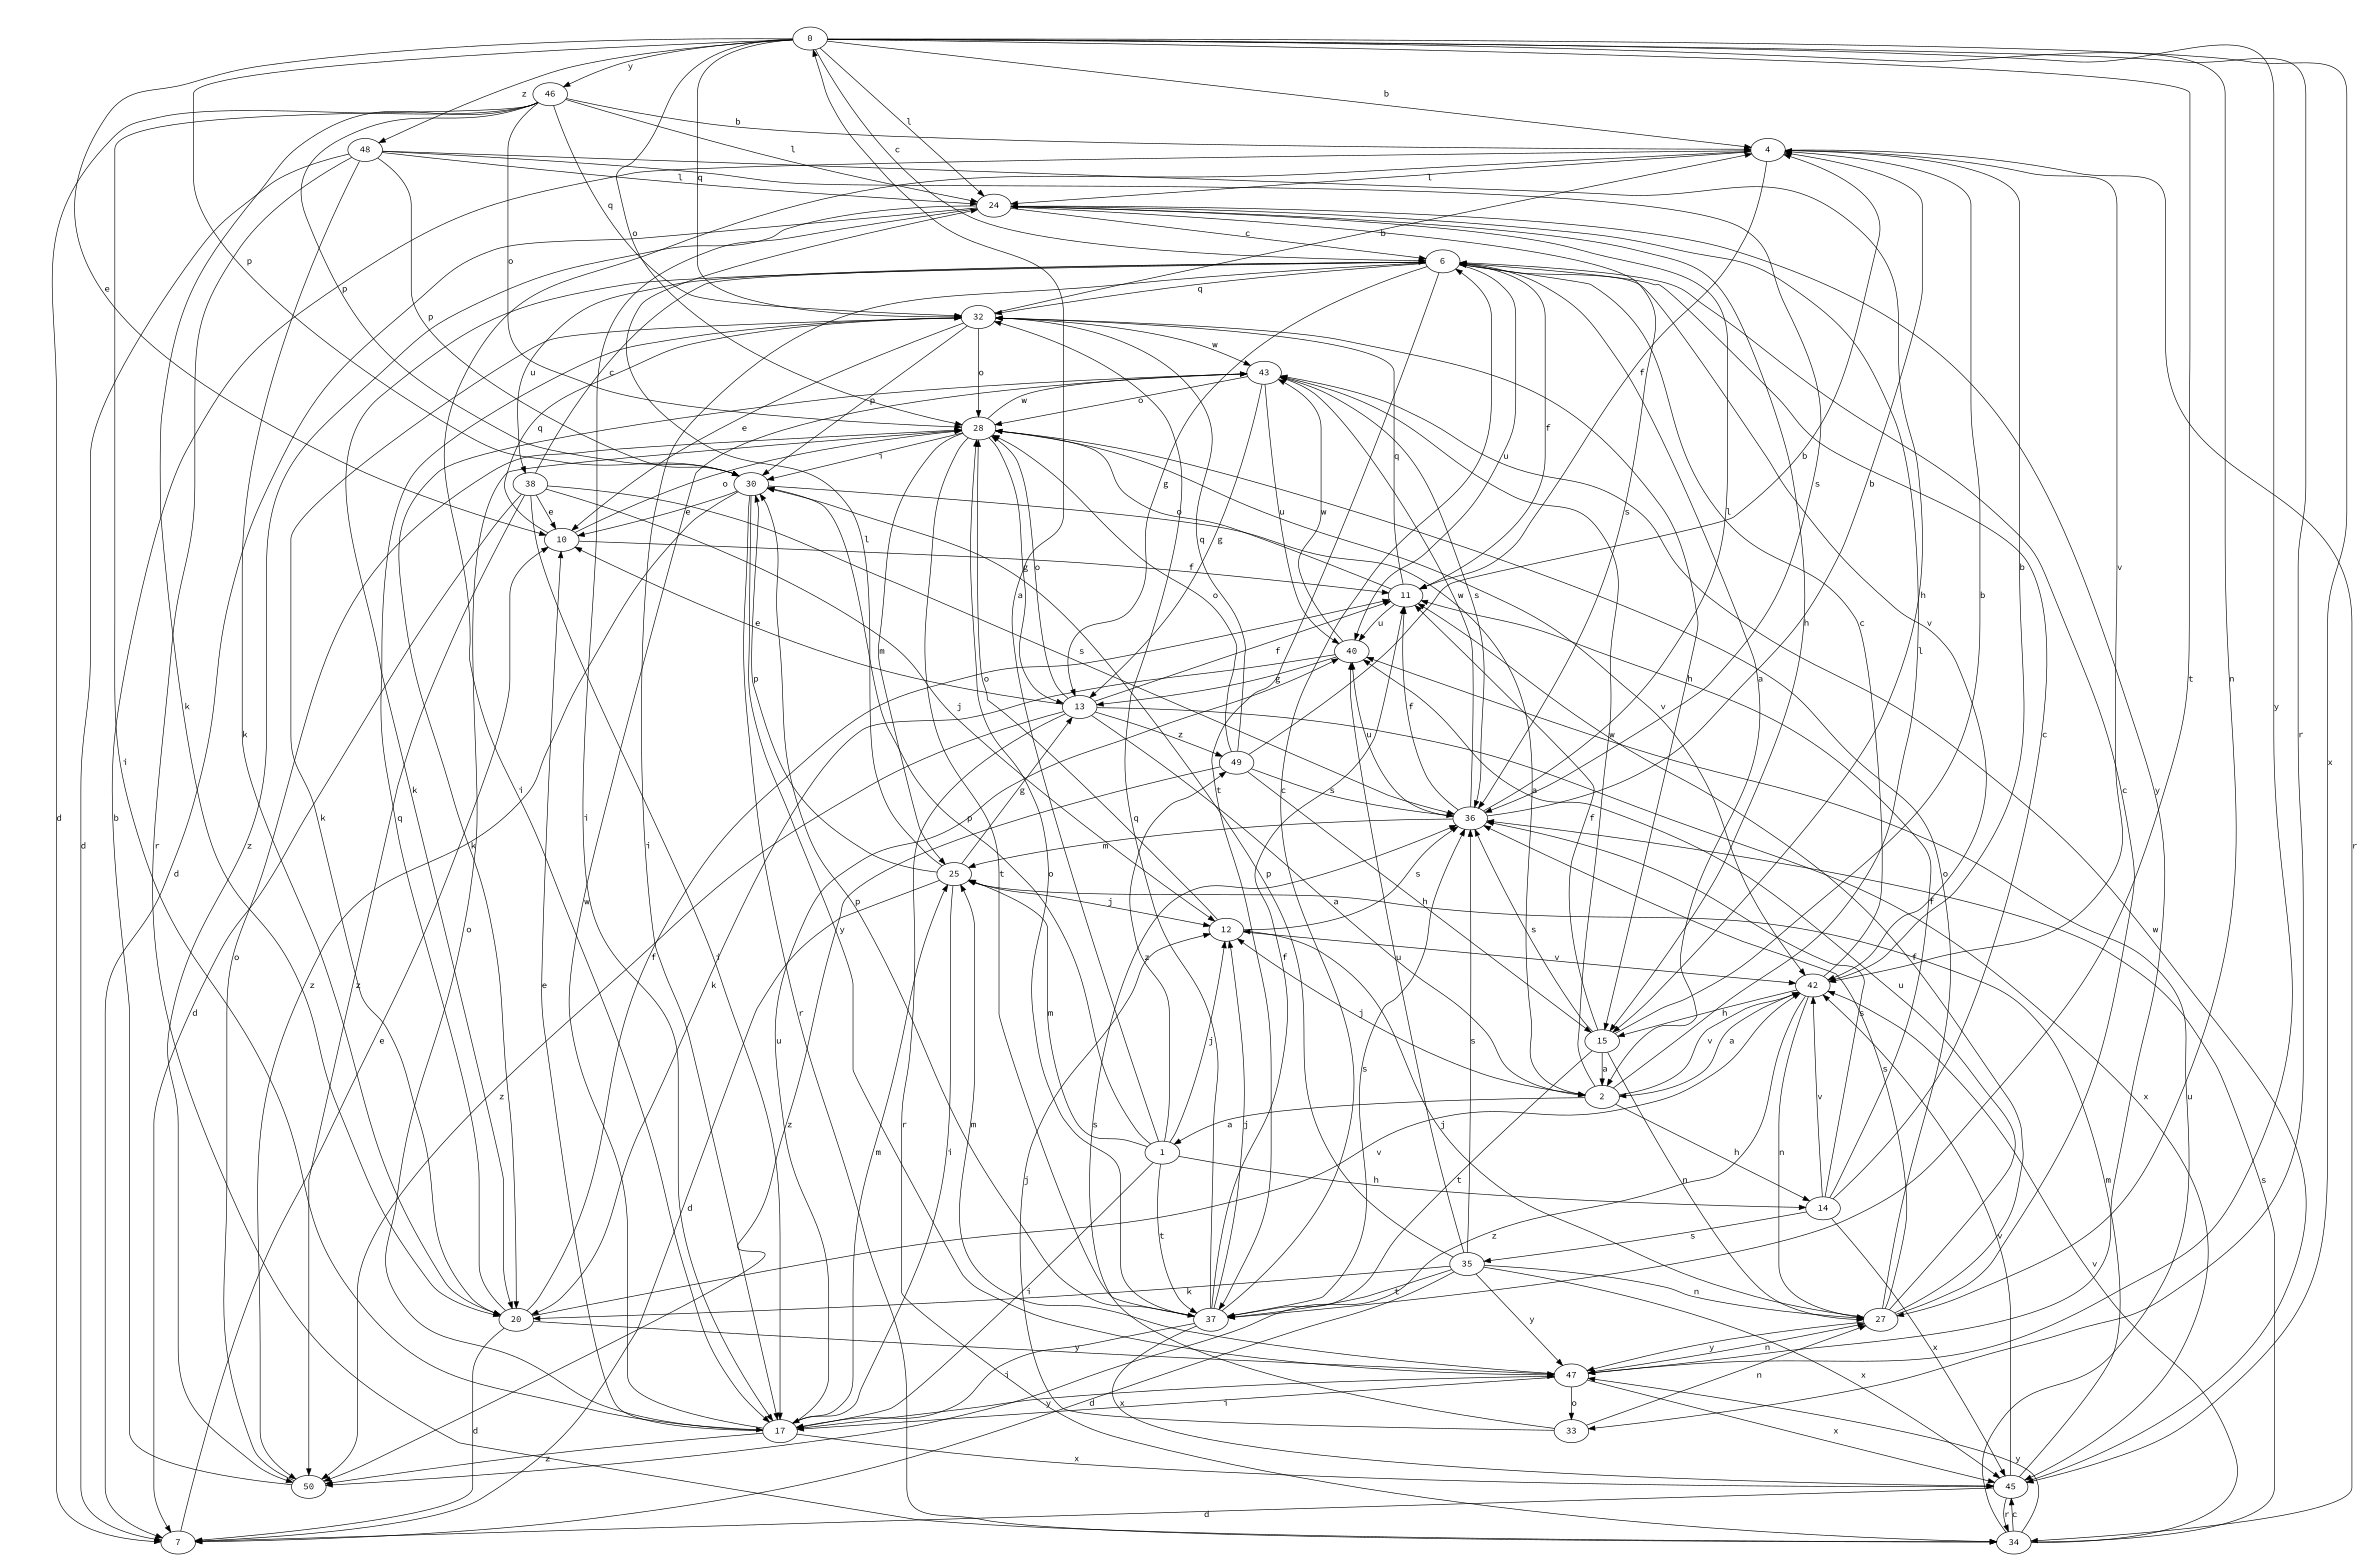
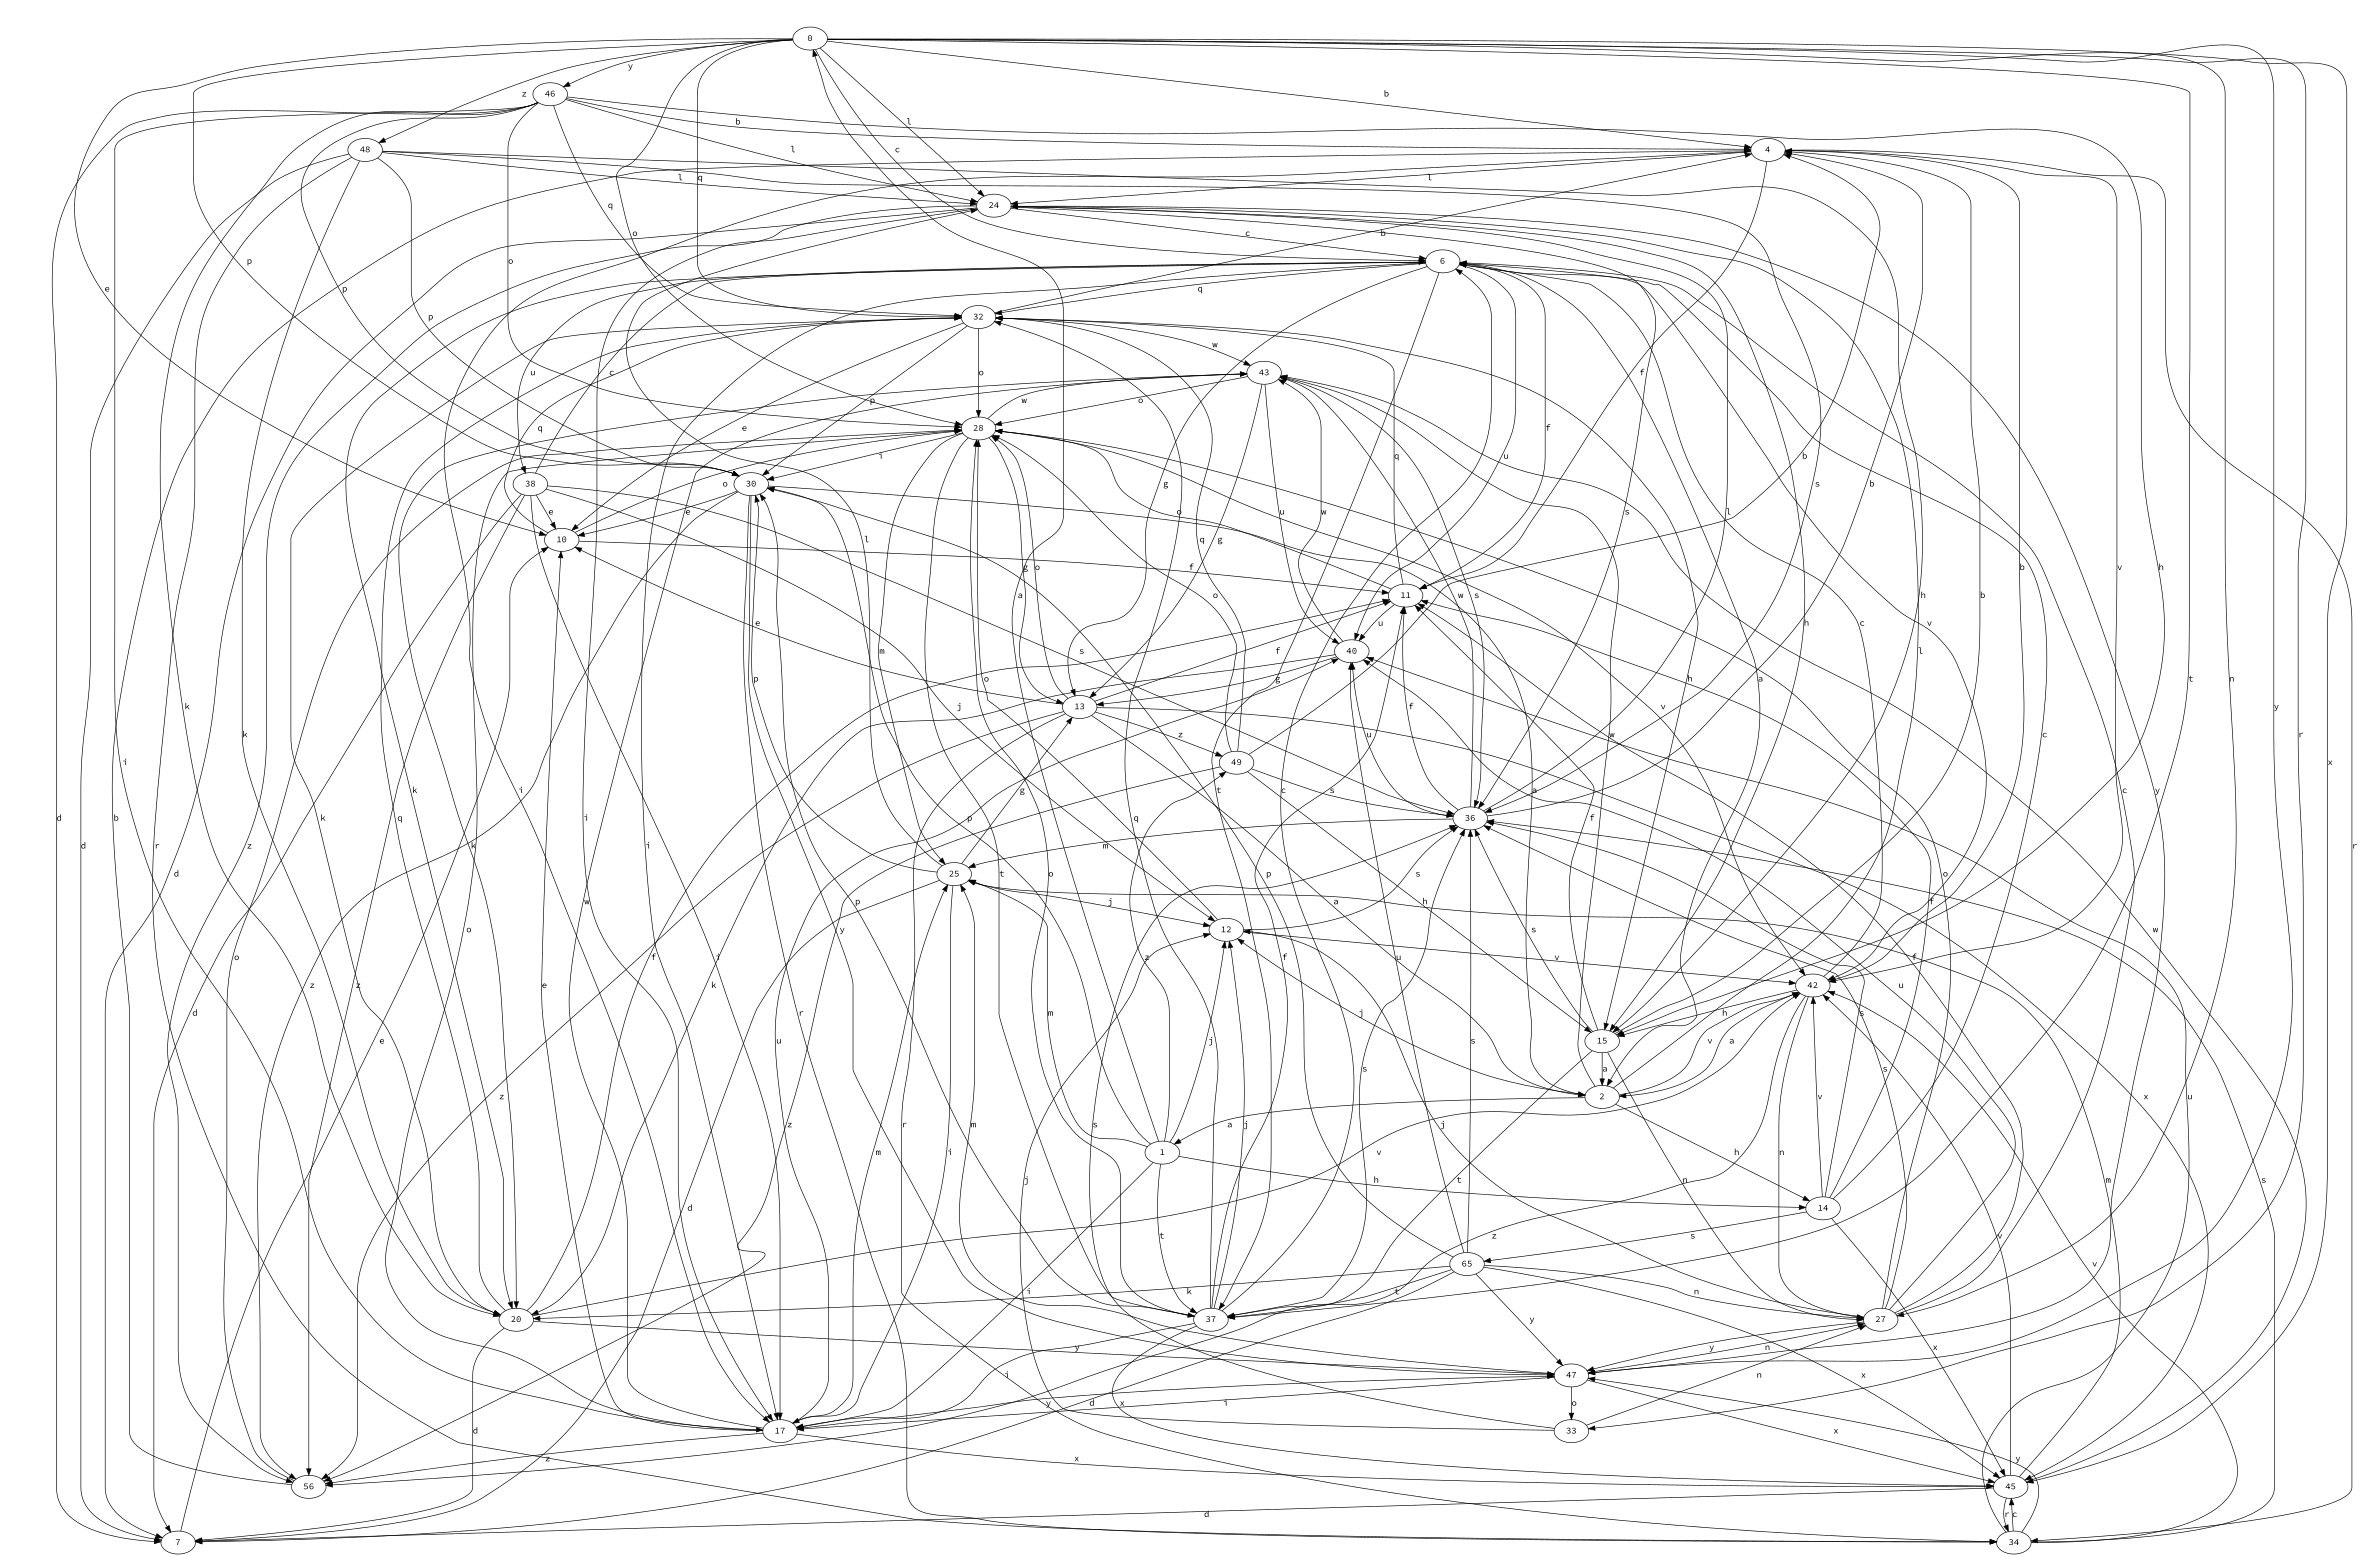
none -> (1944, 133)
(1467, 1264) -> (1467, 1264)
(309, 1487) -> (309, 1487)
